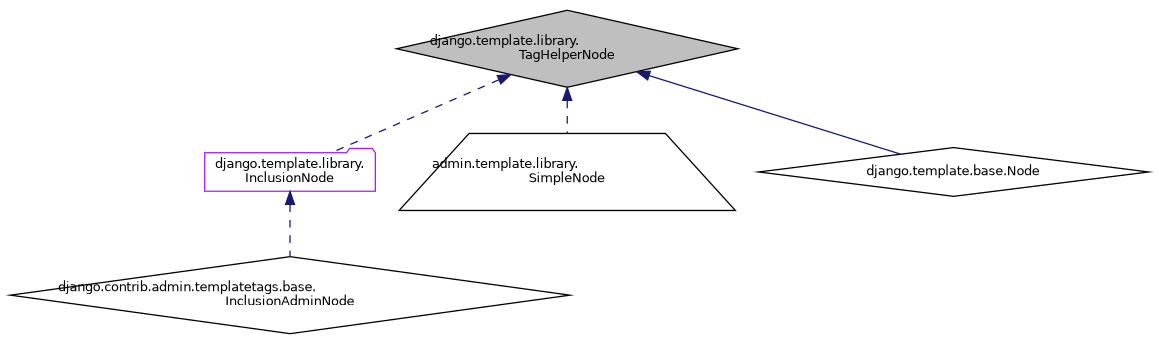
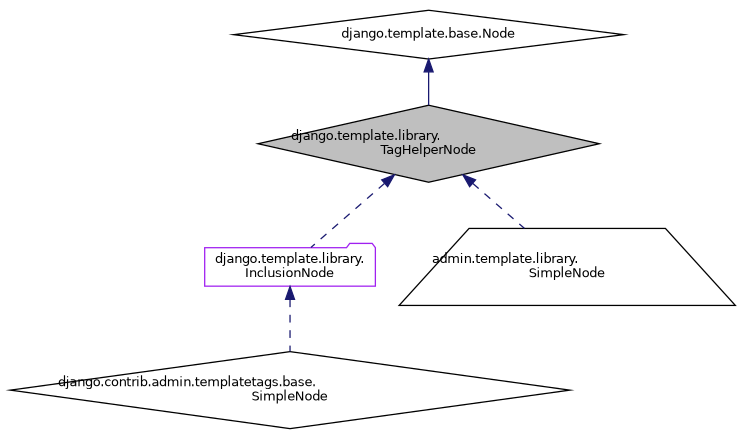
(775, 115) -> (429, 89)
(290, 295) -> (290, 390)
